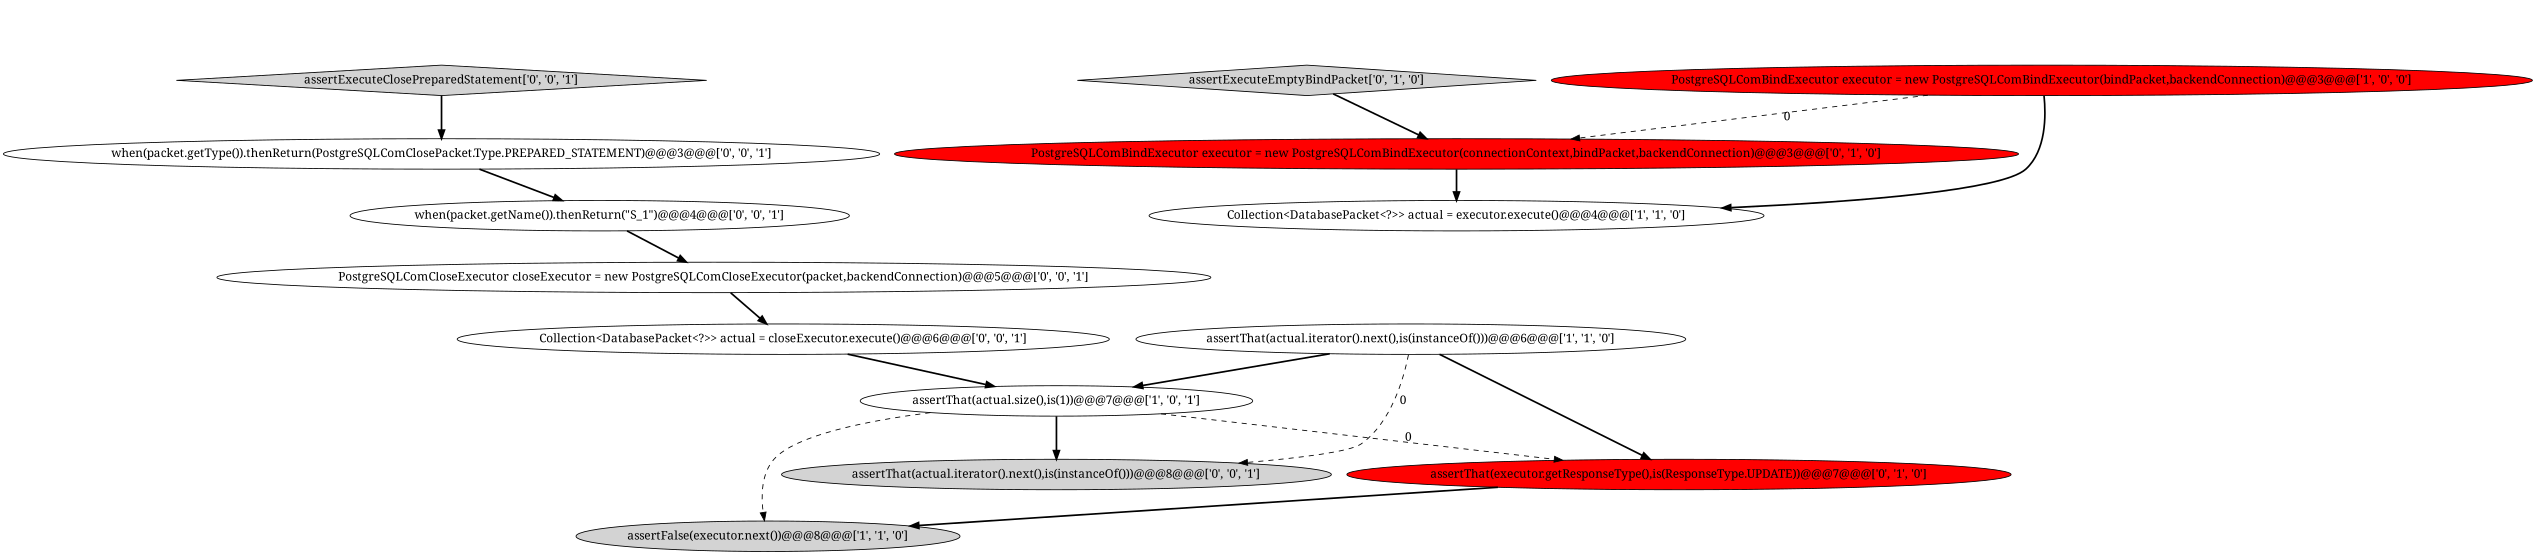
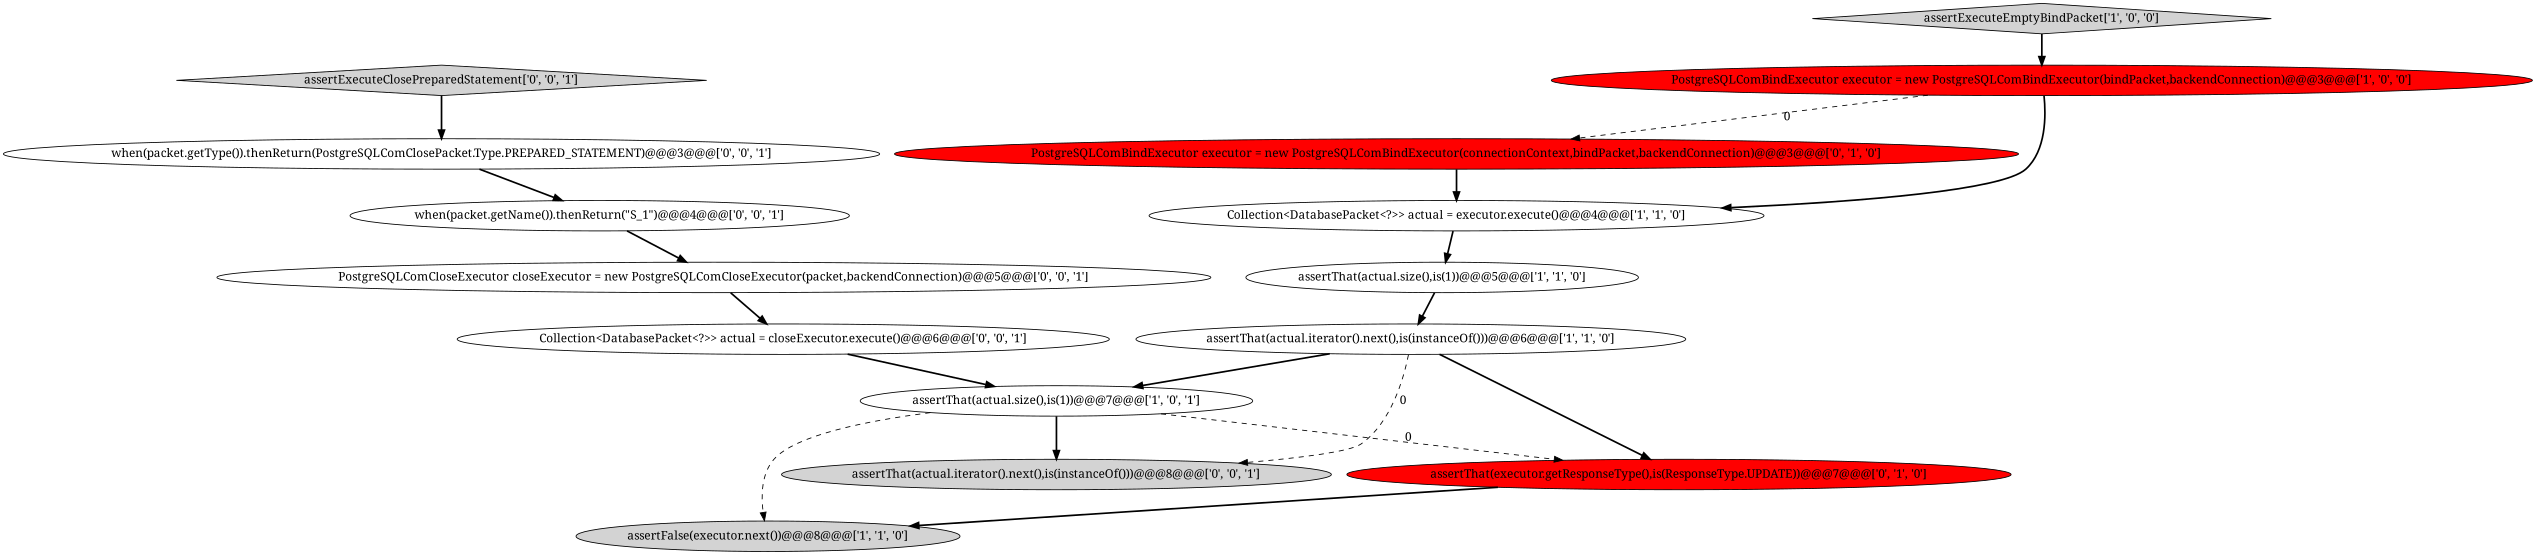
none -> (2042, 19)
(1307, 80) -> none
none -> (1442, 277)
